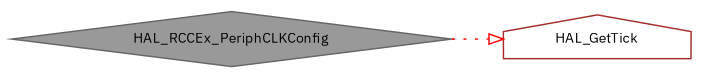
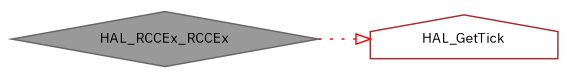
(232, 39) -> (165, 39)
